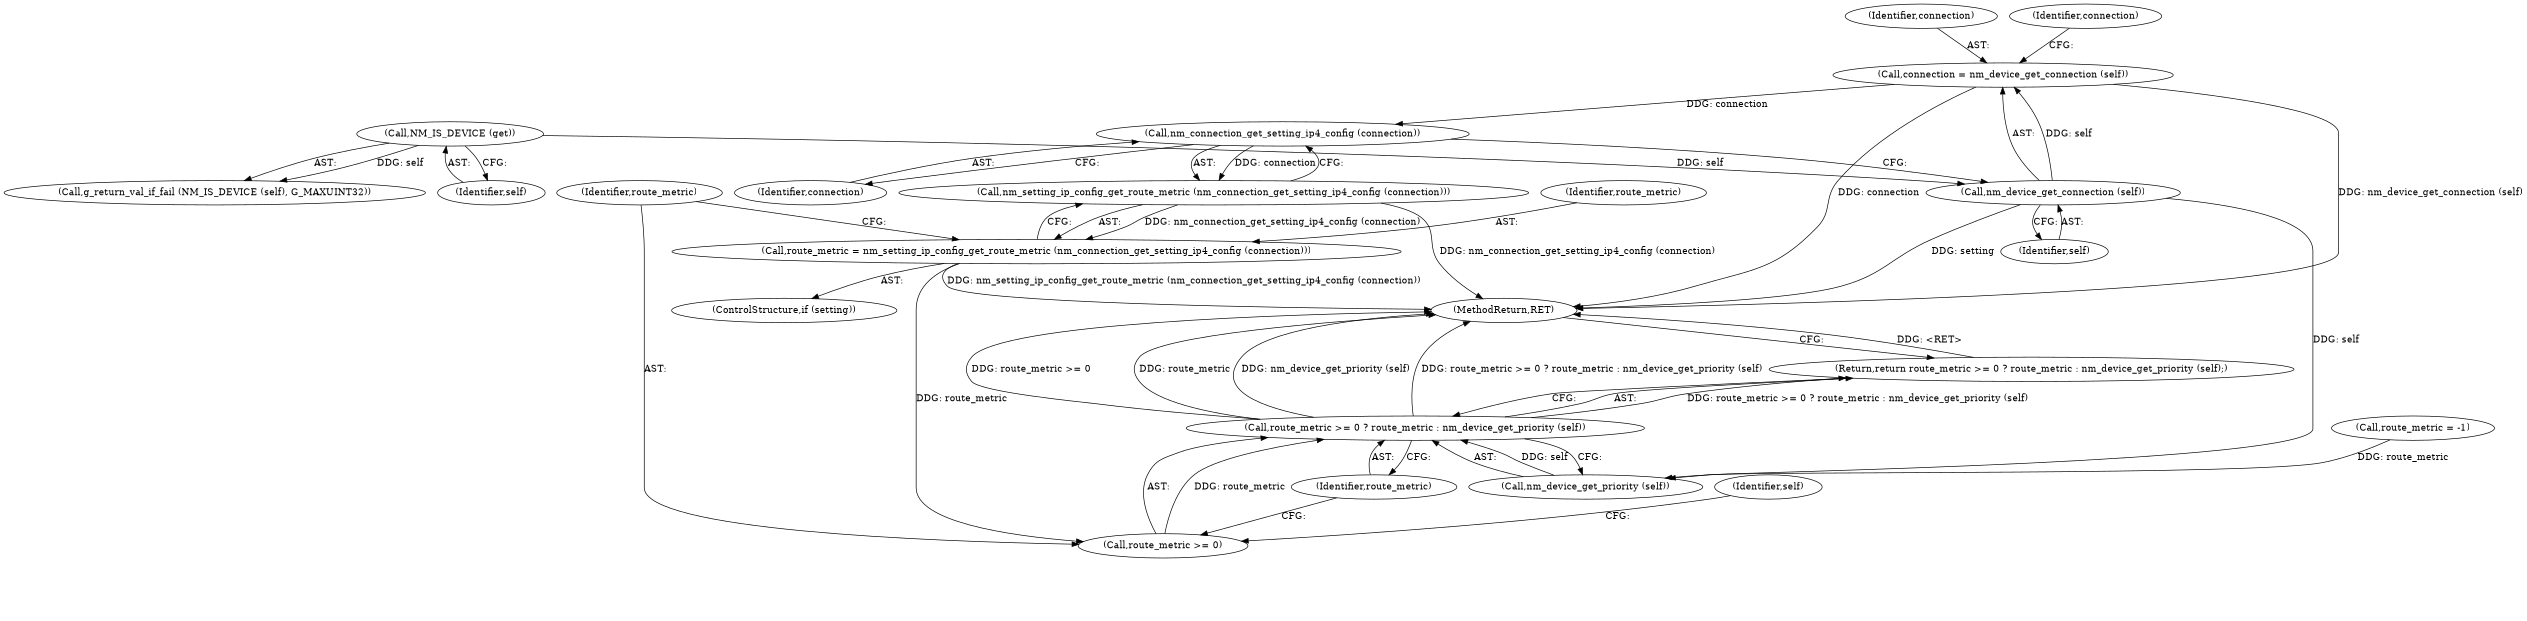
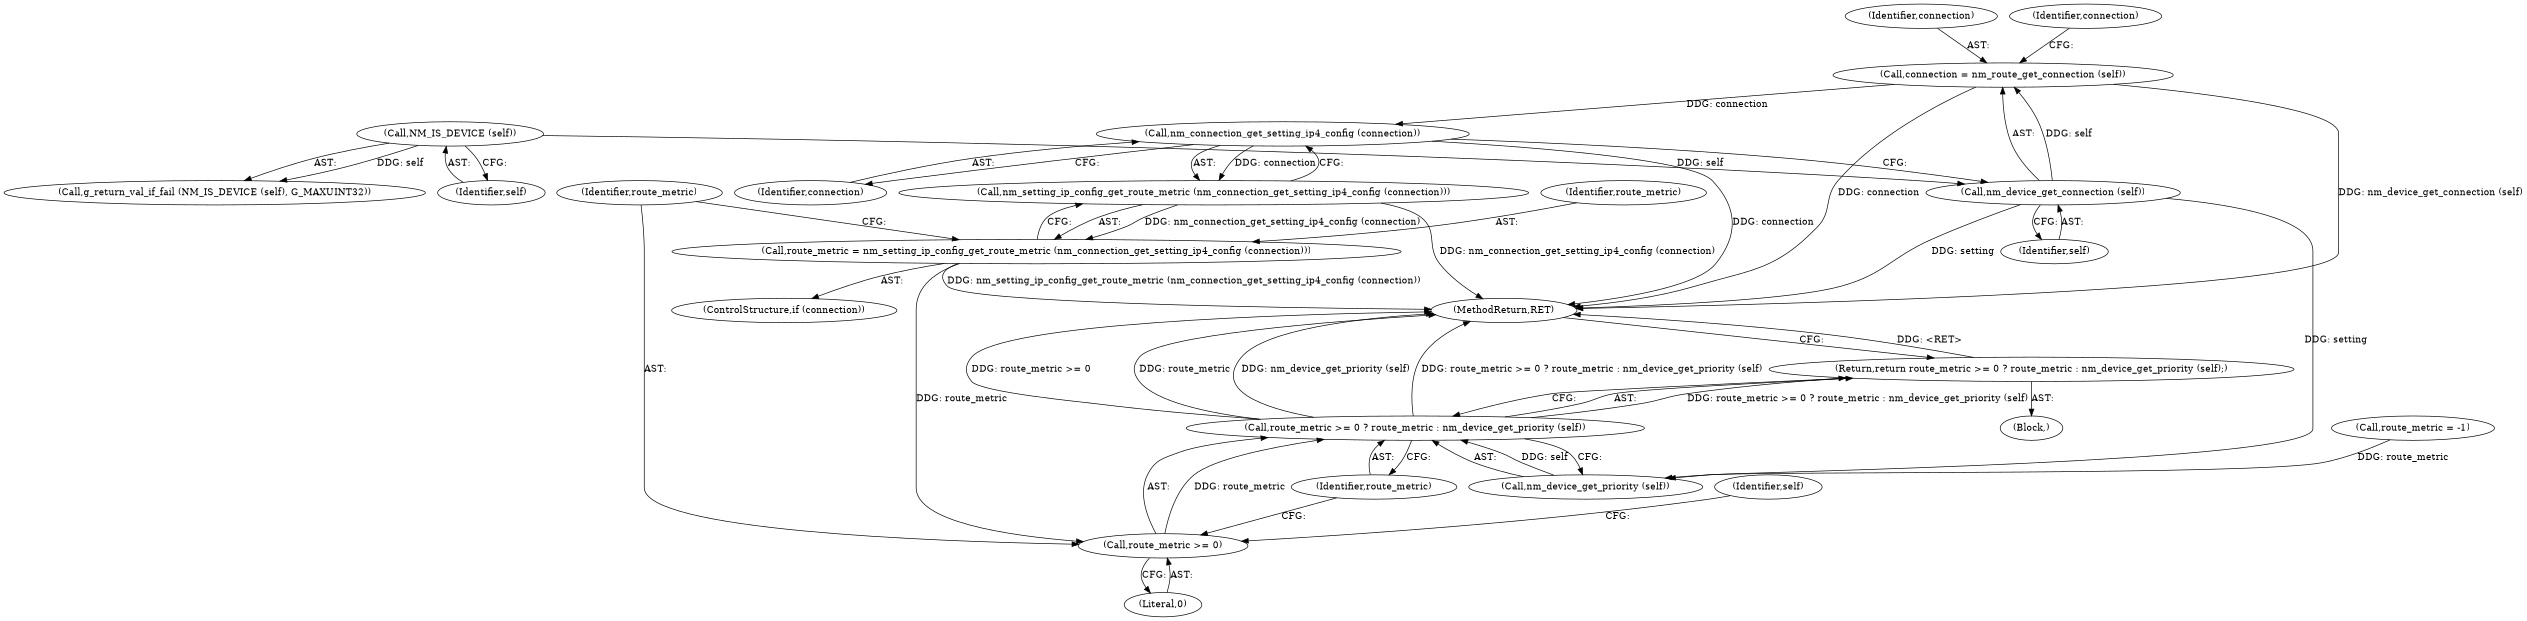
(2003, 75) -> (2003, 75)
(450, 134) -> (450, 134)
none -> (1705, 176)
(784, 310) -> (784, 310)
(2336, 340) -> (2336, 340)
none -> (2032, 428)
none -> (1163, 605)
